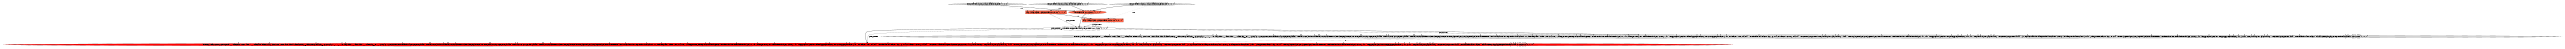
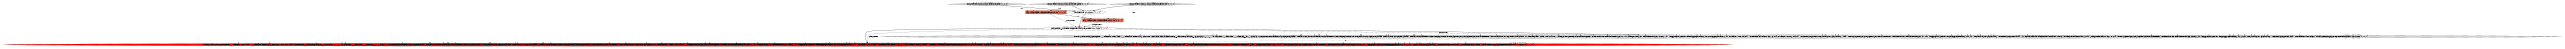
(1087, 12) -> (1087, 12)
